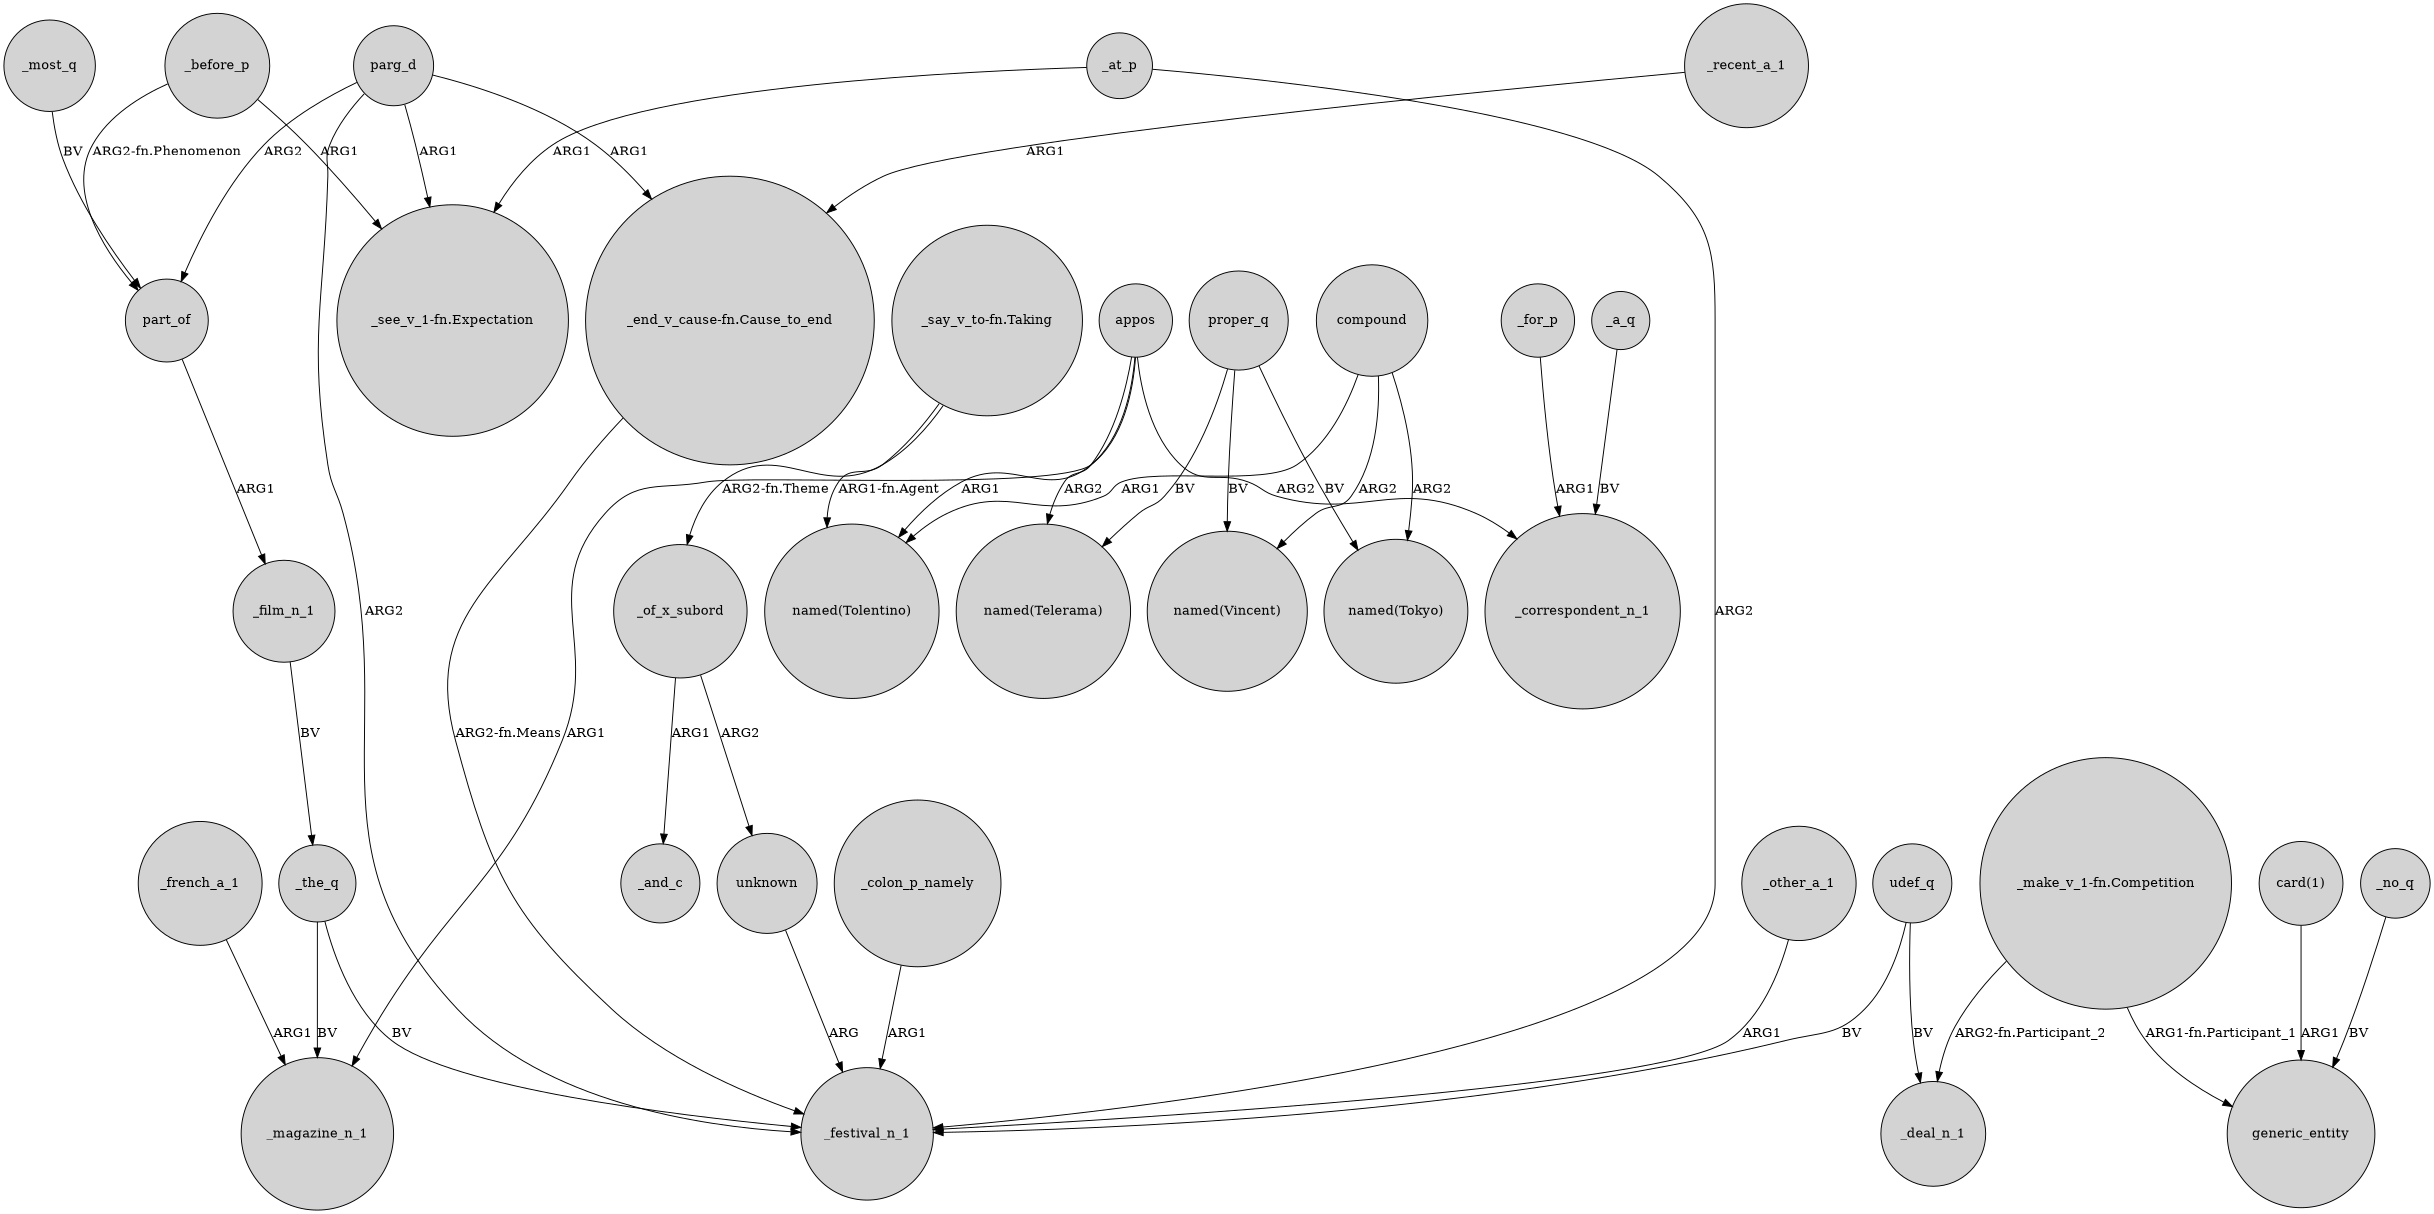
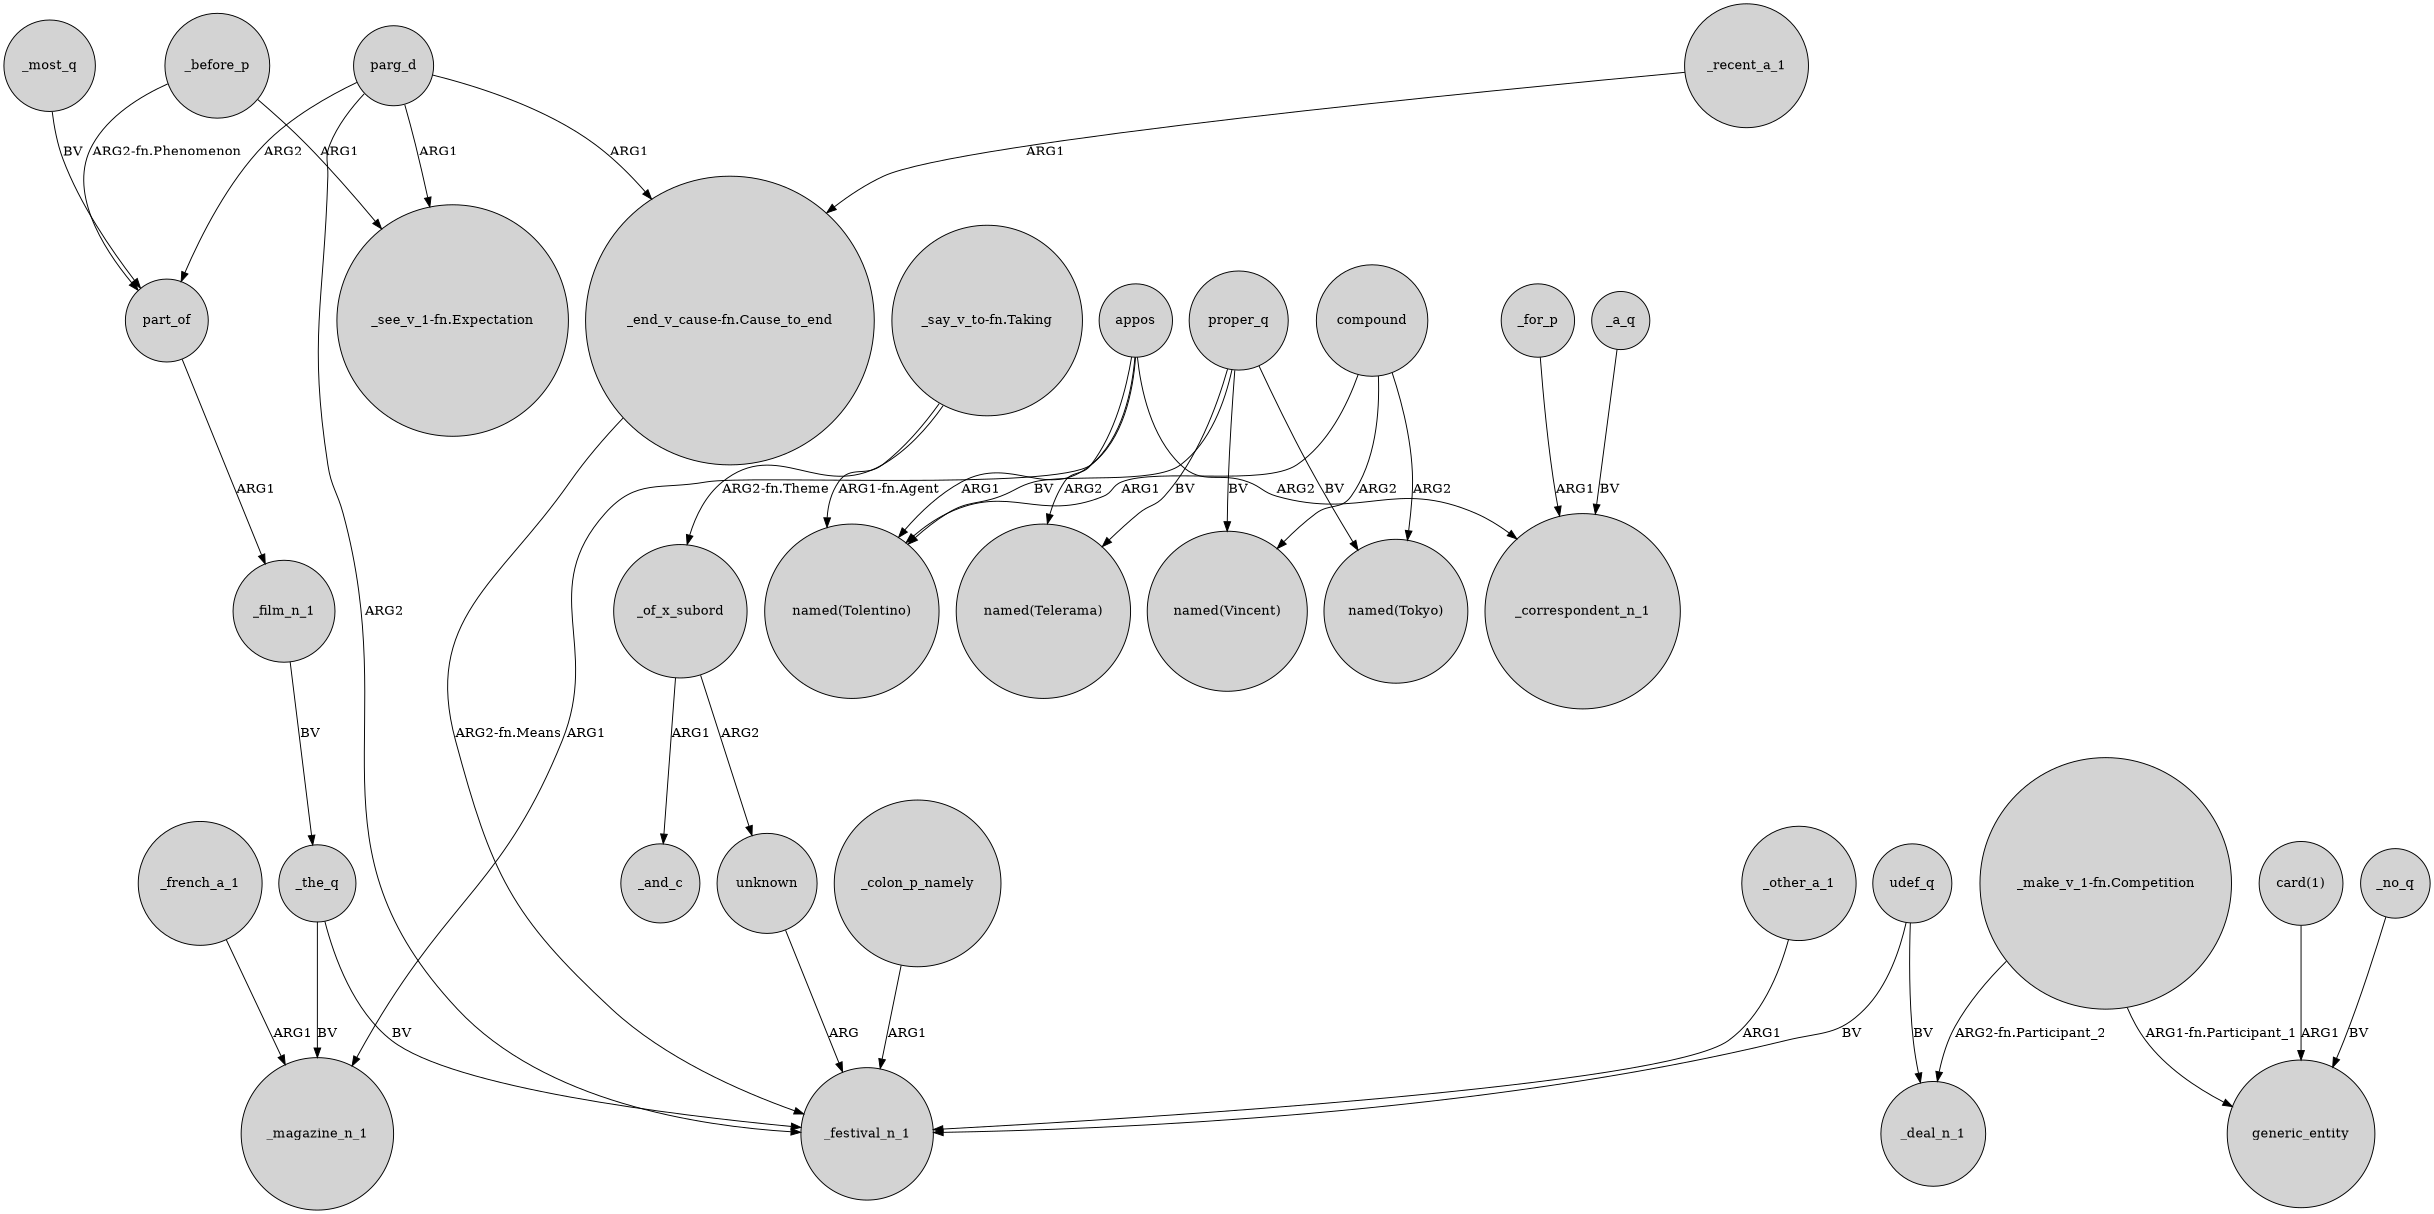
(1120, 66) -> none
none -> (1097, 478)
